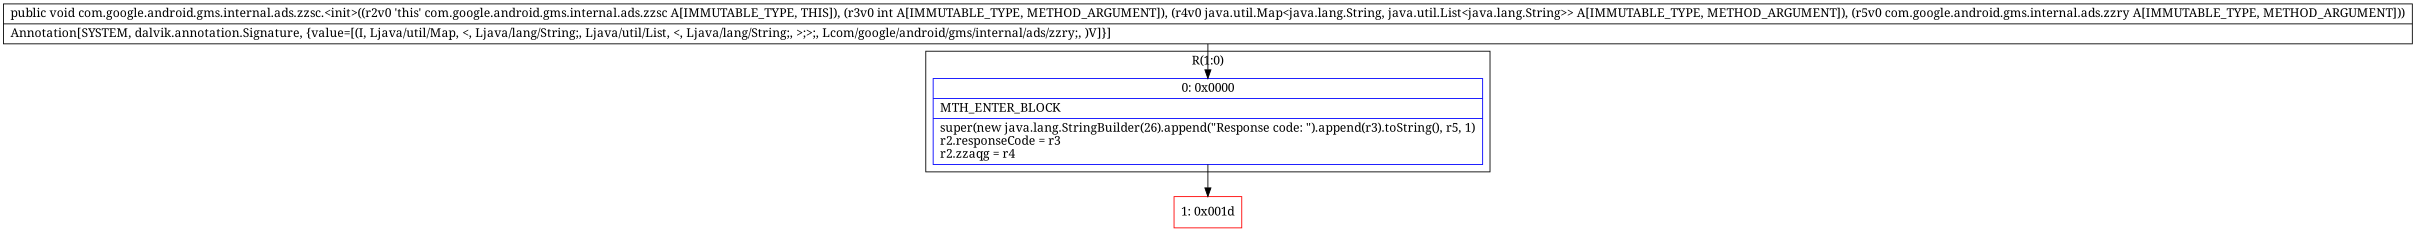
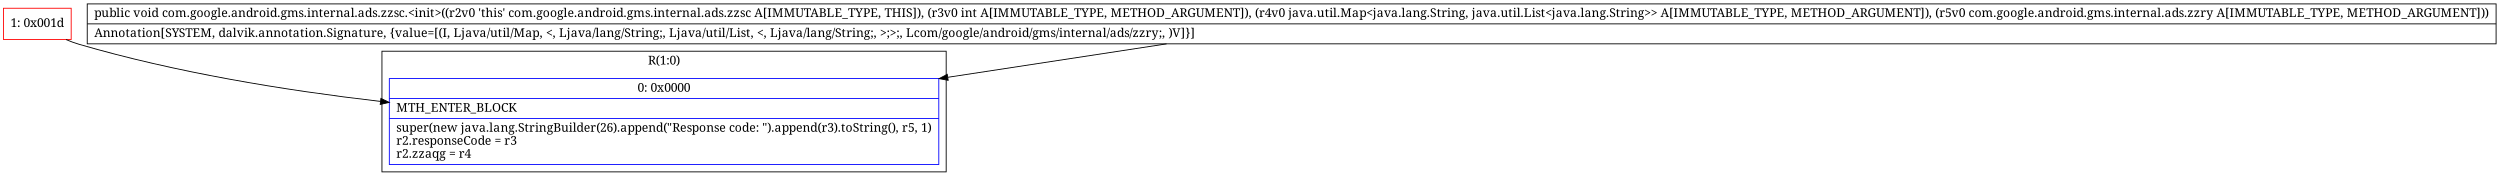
(1208, 177) -> (222, 78)
